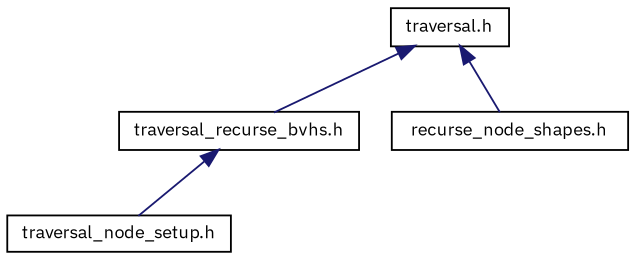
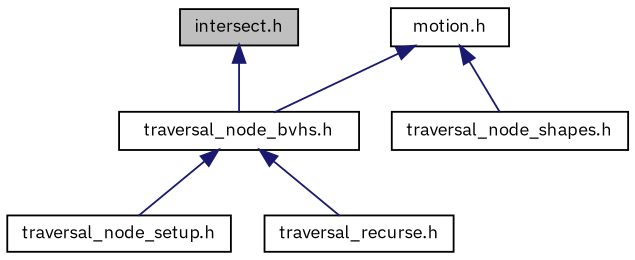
none -> (239, 27)
(450, 27) -> (450, 27)
(239, 131) -> (239, 131)
(510, 131) -> (510, 131)
none -> (359, 234)
